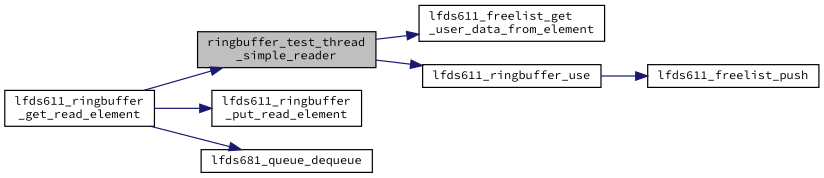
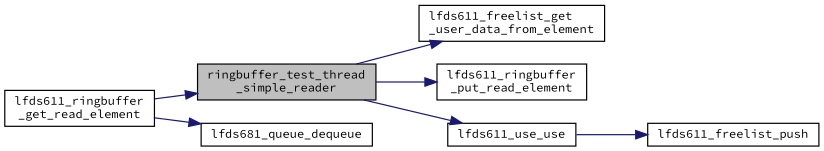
(512, 76) -> (512, 135)
(177, 108) -> (400, 82)
